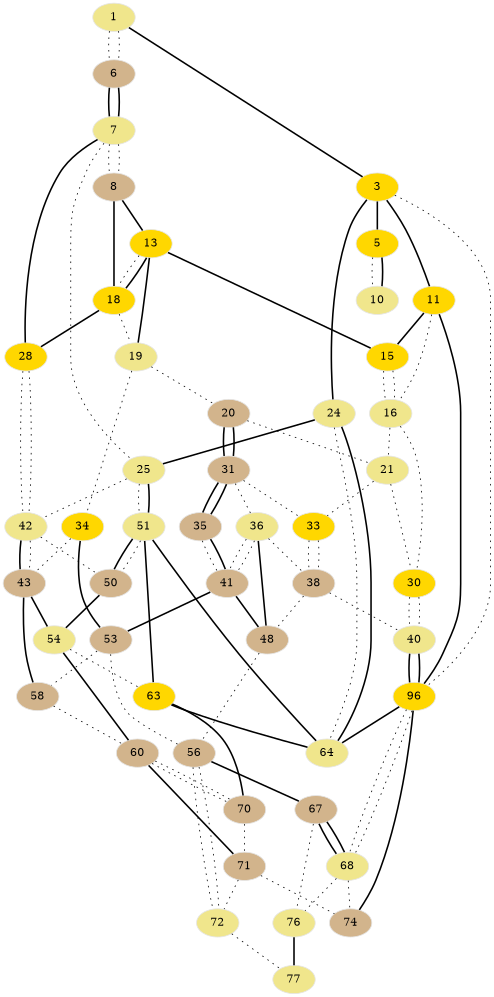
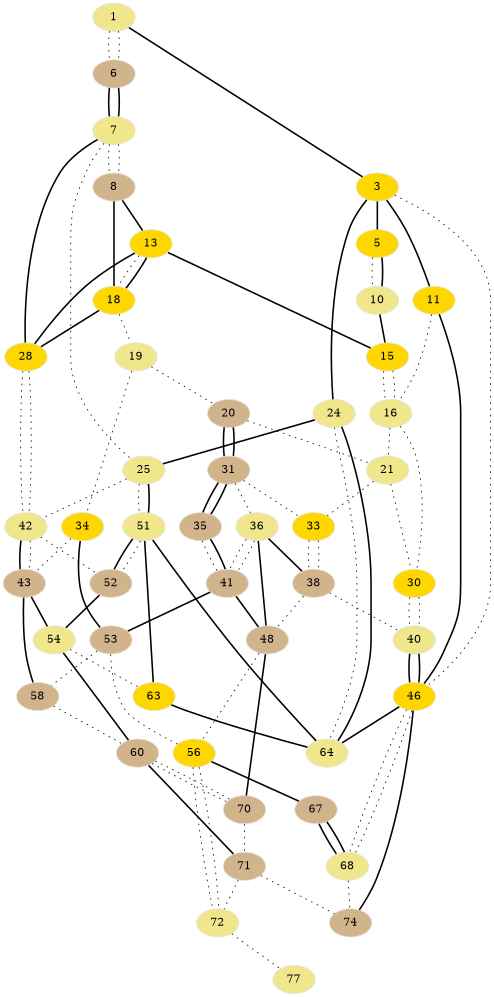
(144, 300) -> (79, 292)
(411, 329) -> (382, 328)
(285, 555) -> (285, 555)
(111, 583) -> (111, 583)
(414, 696) -> (414, 696)
(222, 739) -> (256, 725)
(194, 753) -> (194, 753)
(294, 923) -> none
